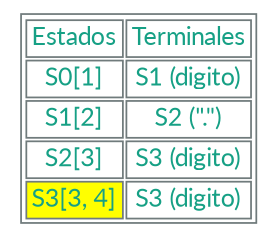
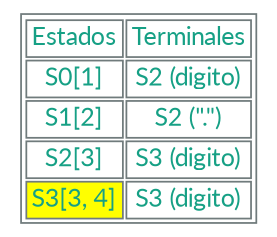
(189, 78) -> (189, 78)
